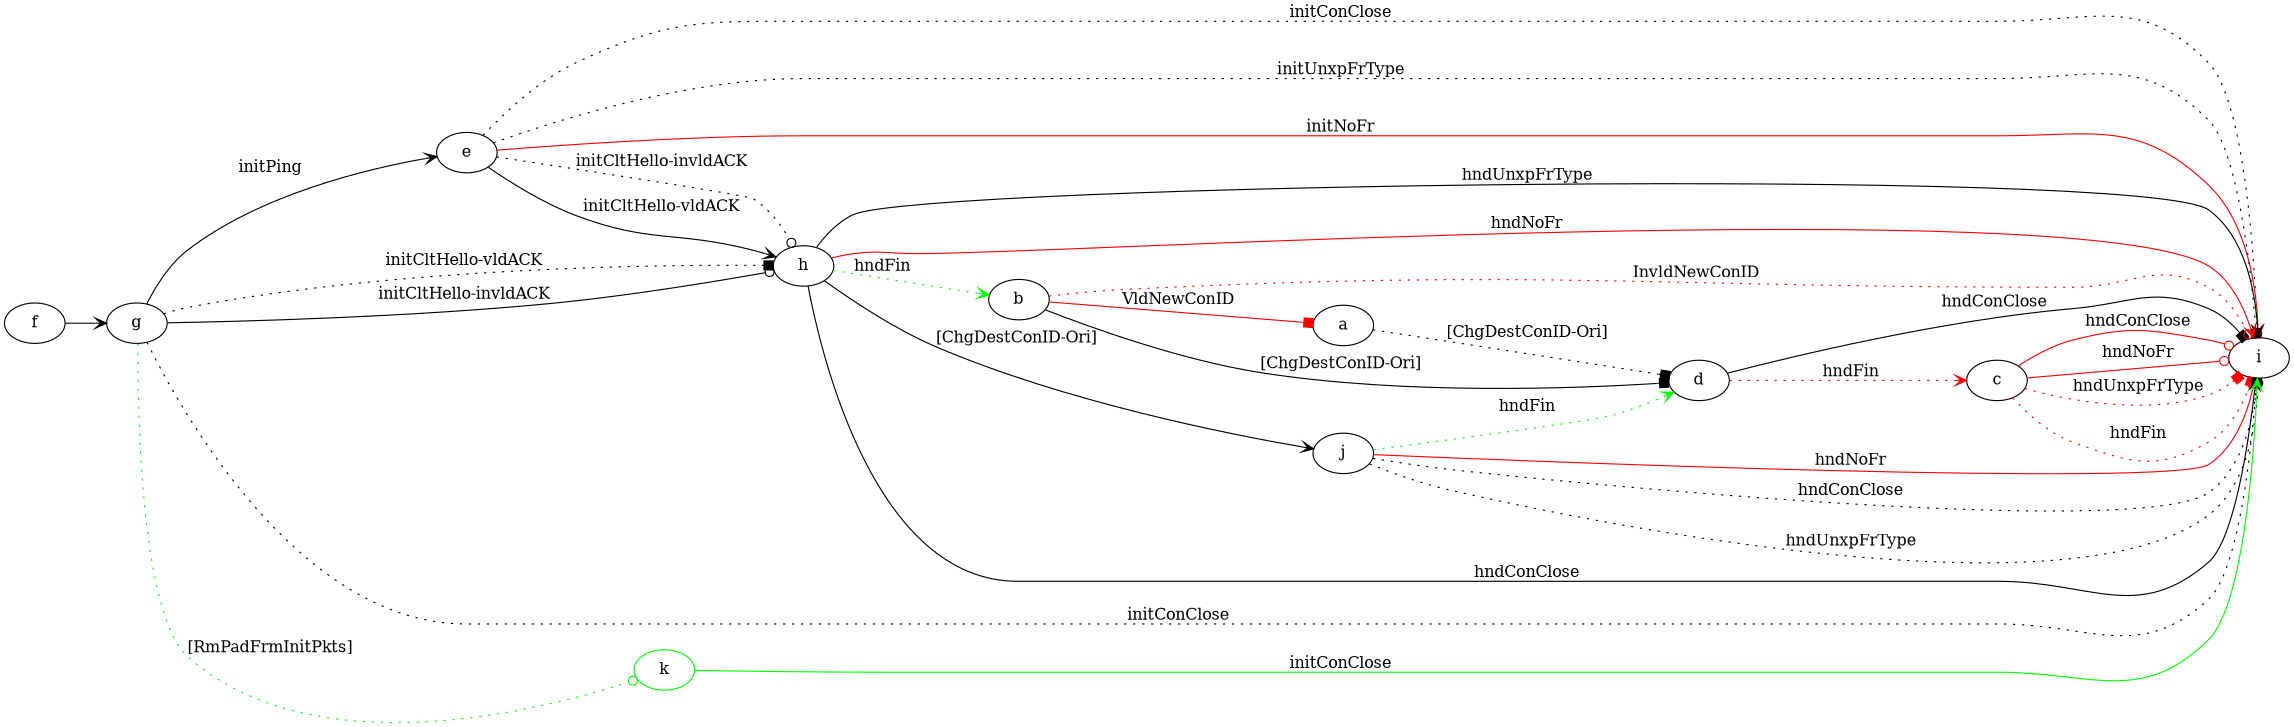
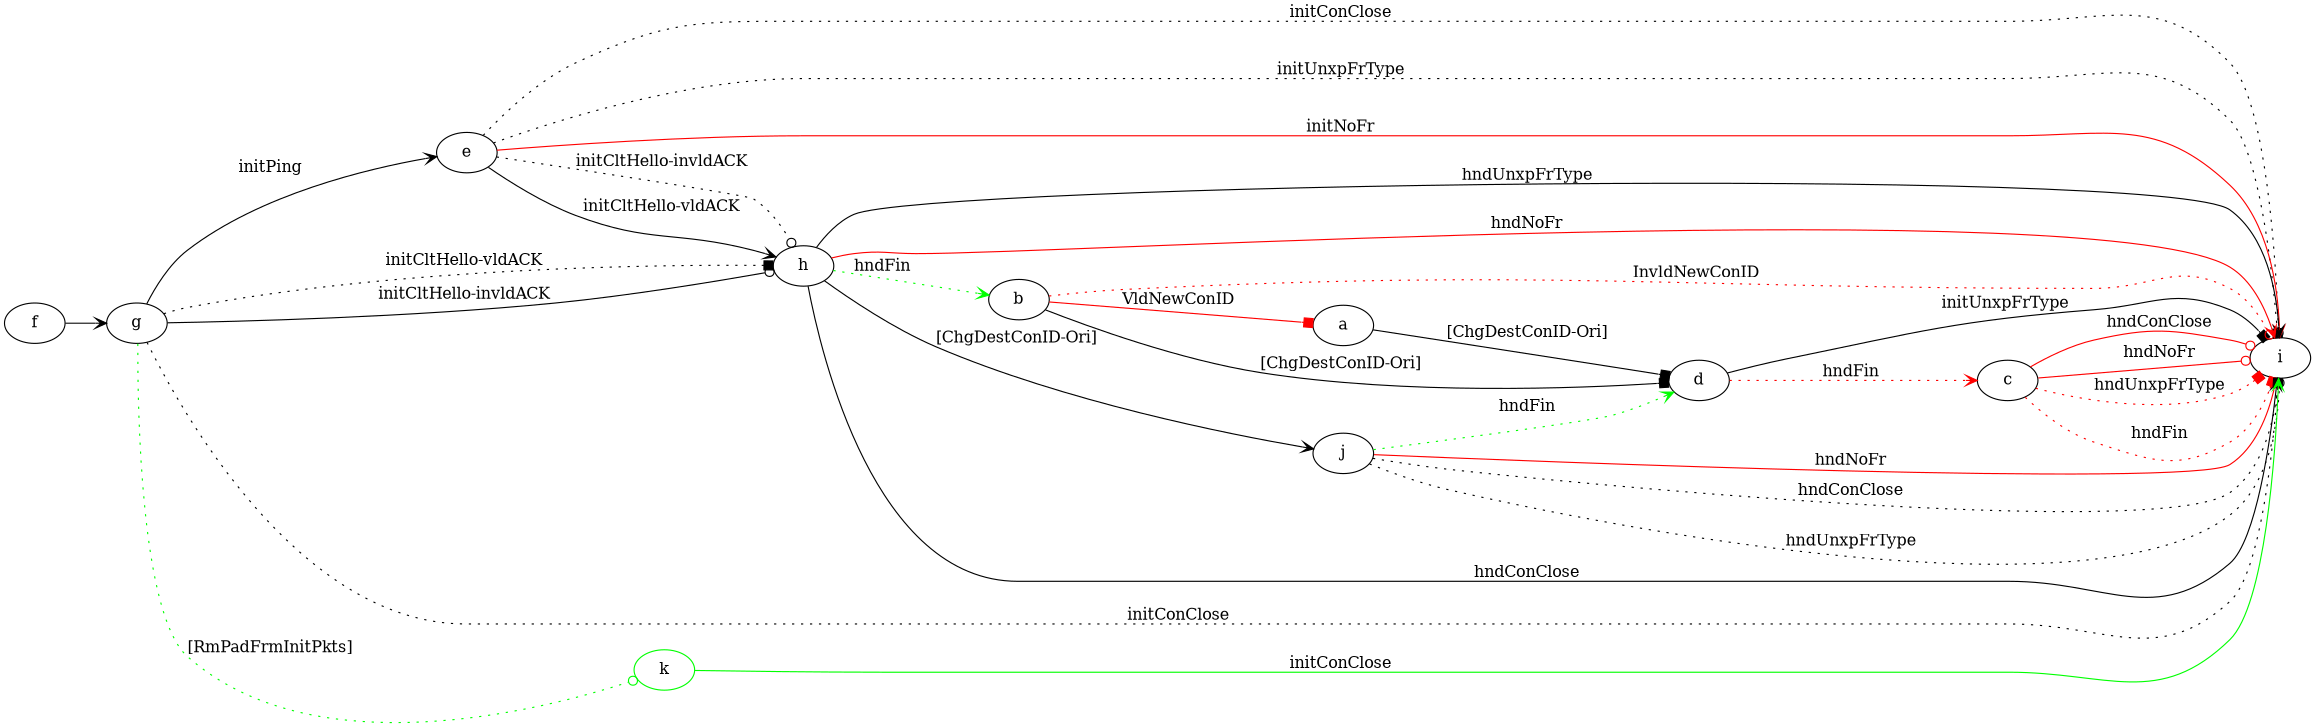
(1997, 302) -> (2008, 304)
(1516, 352) -> (1516, 352)
